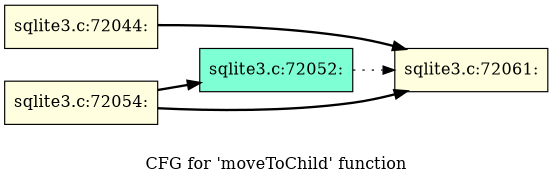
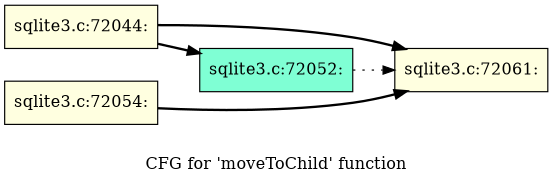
(173, 87) -> (173, 47)
